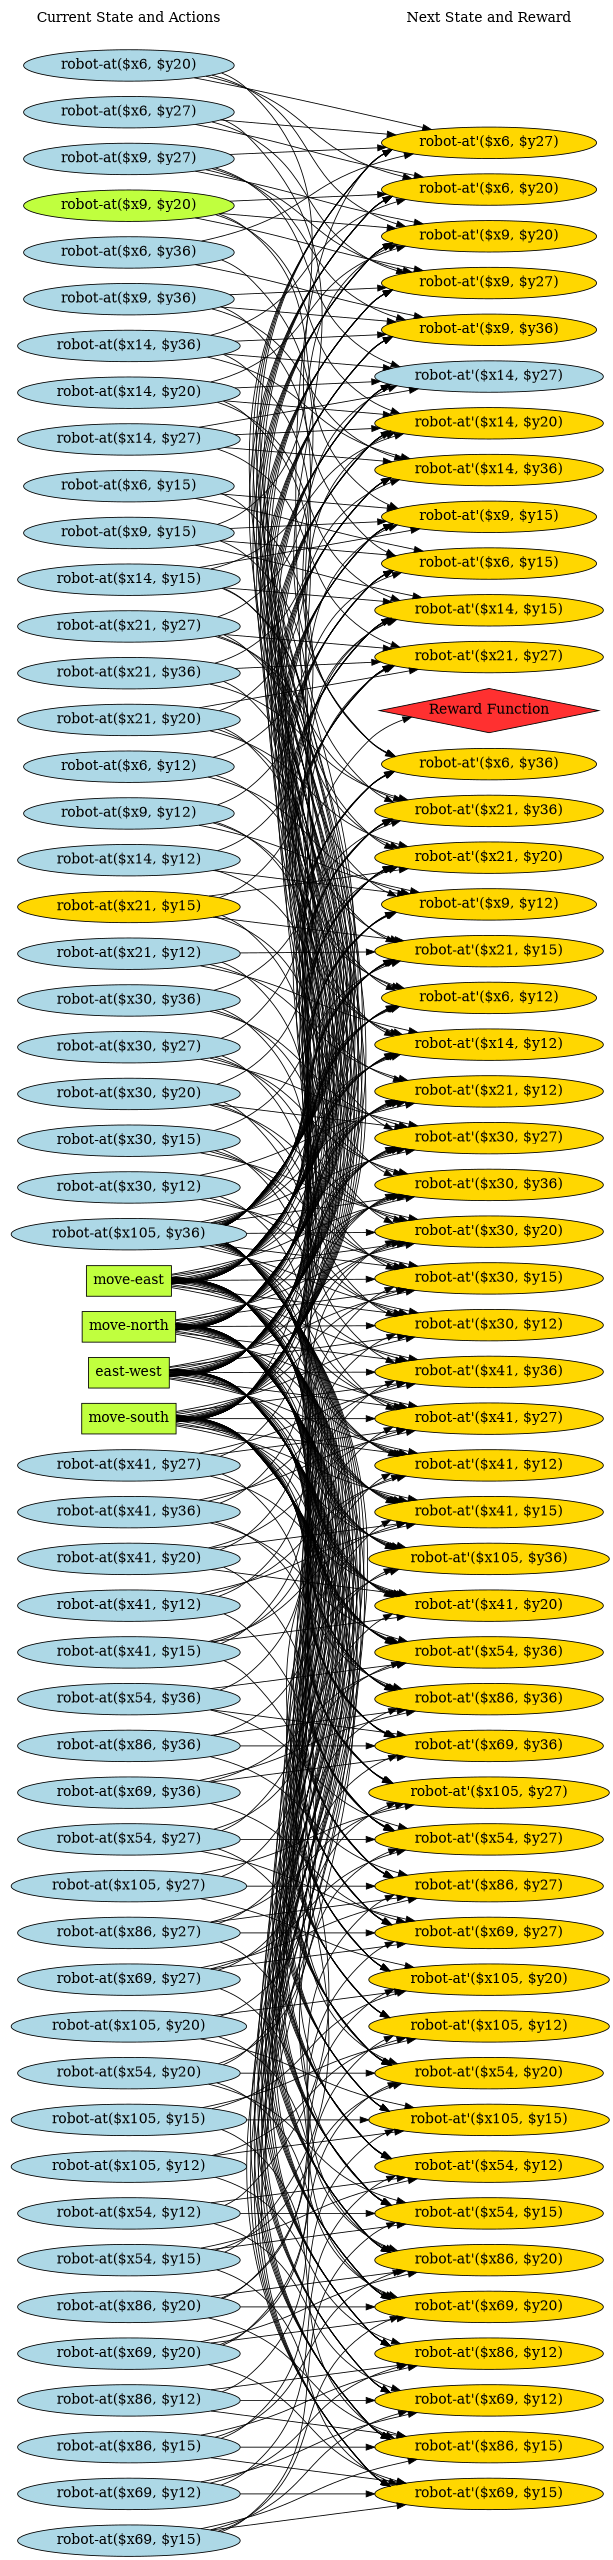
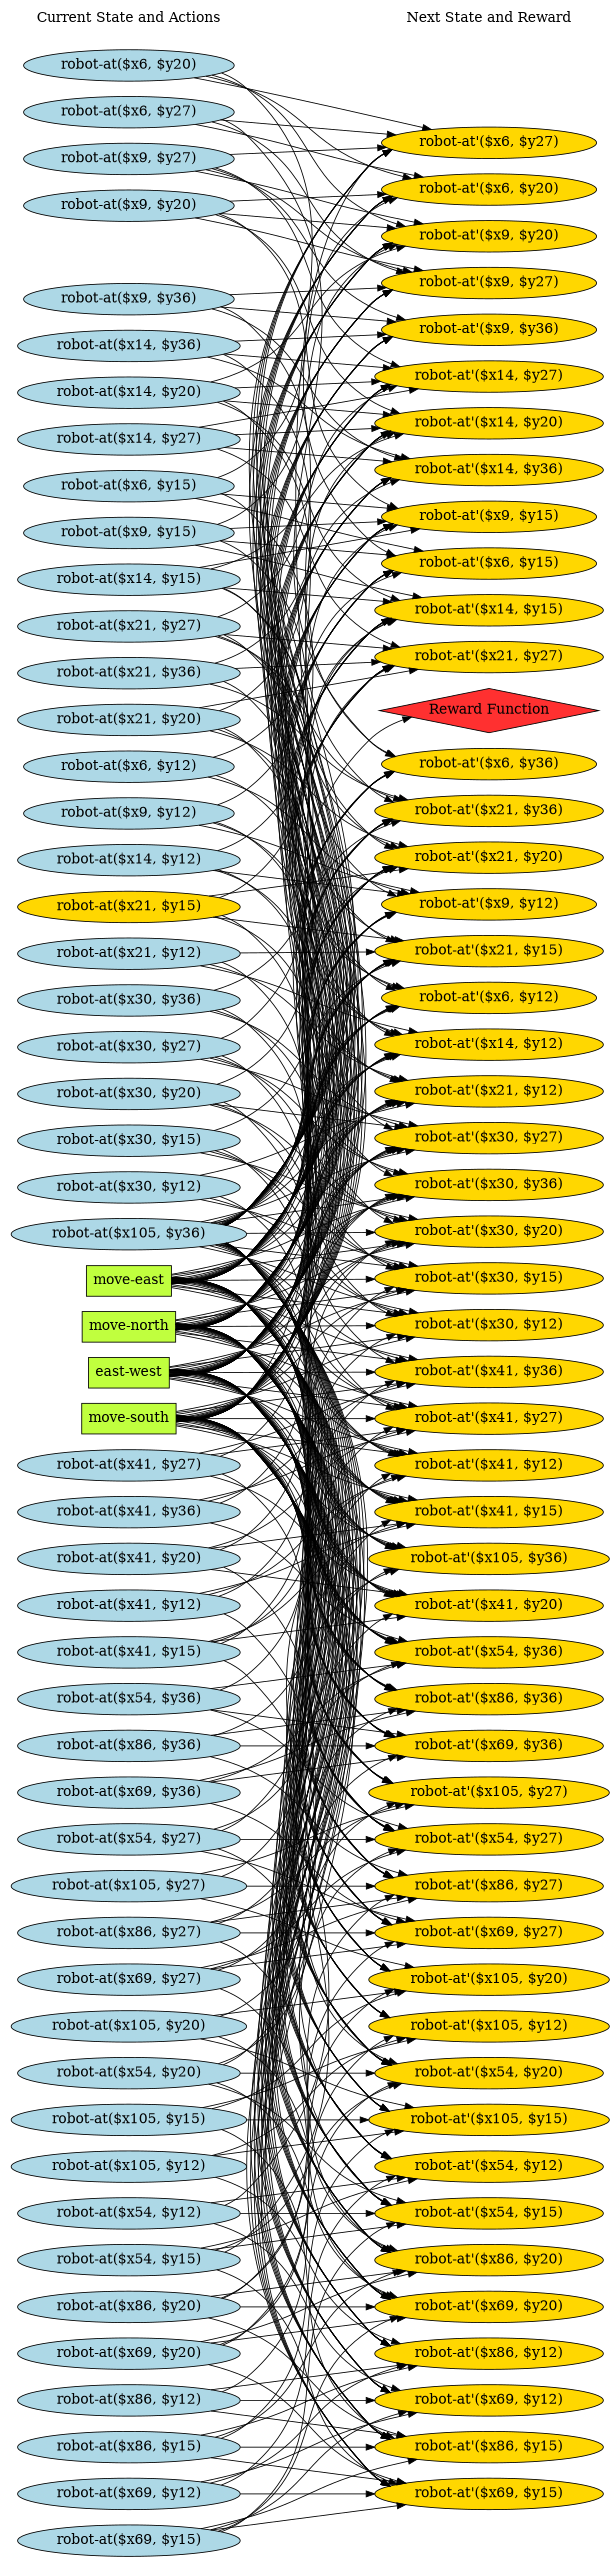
(129, 206) -> (129, 206)
(129, 252) -> none
(305, 271) -> (329, 260)
(489, 377) -> (489, 377)
none -> (307, 972)
(306, 1602) -> (305, 1506)
none -> (314, 1881)
